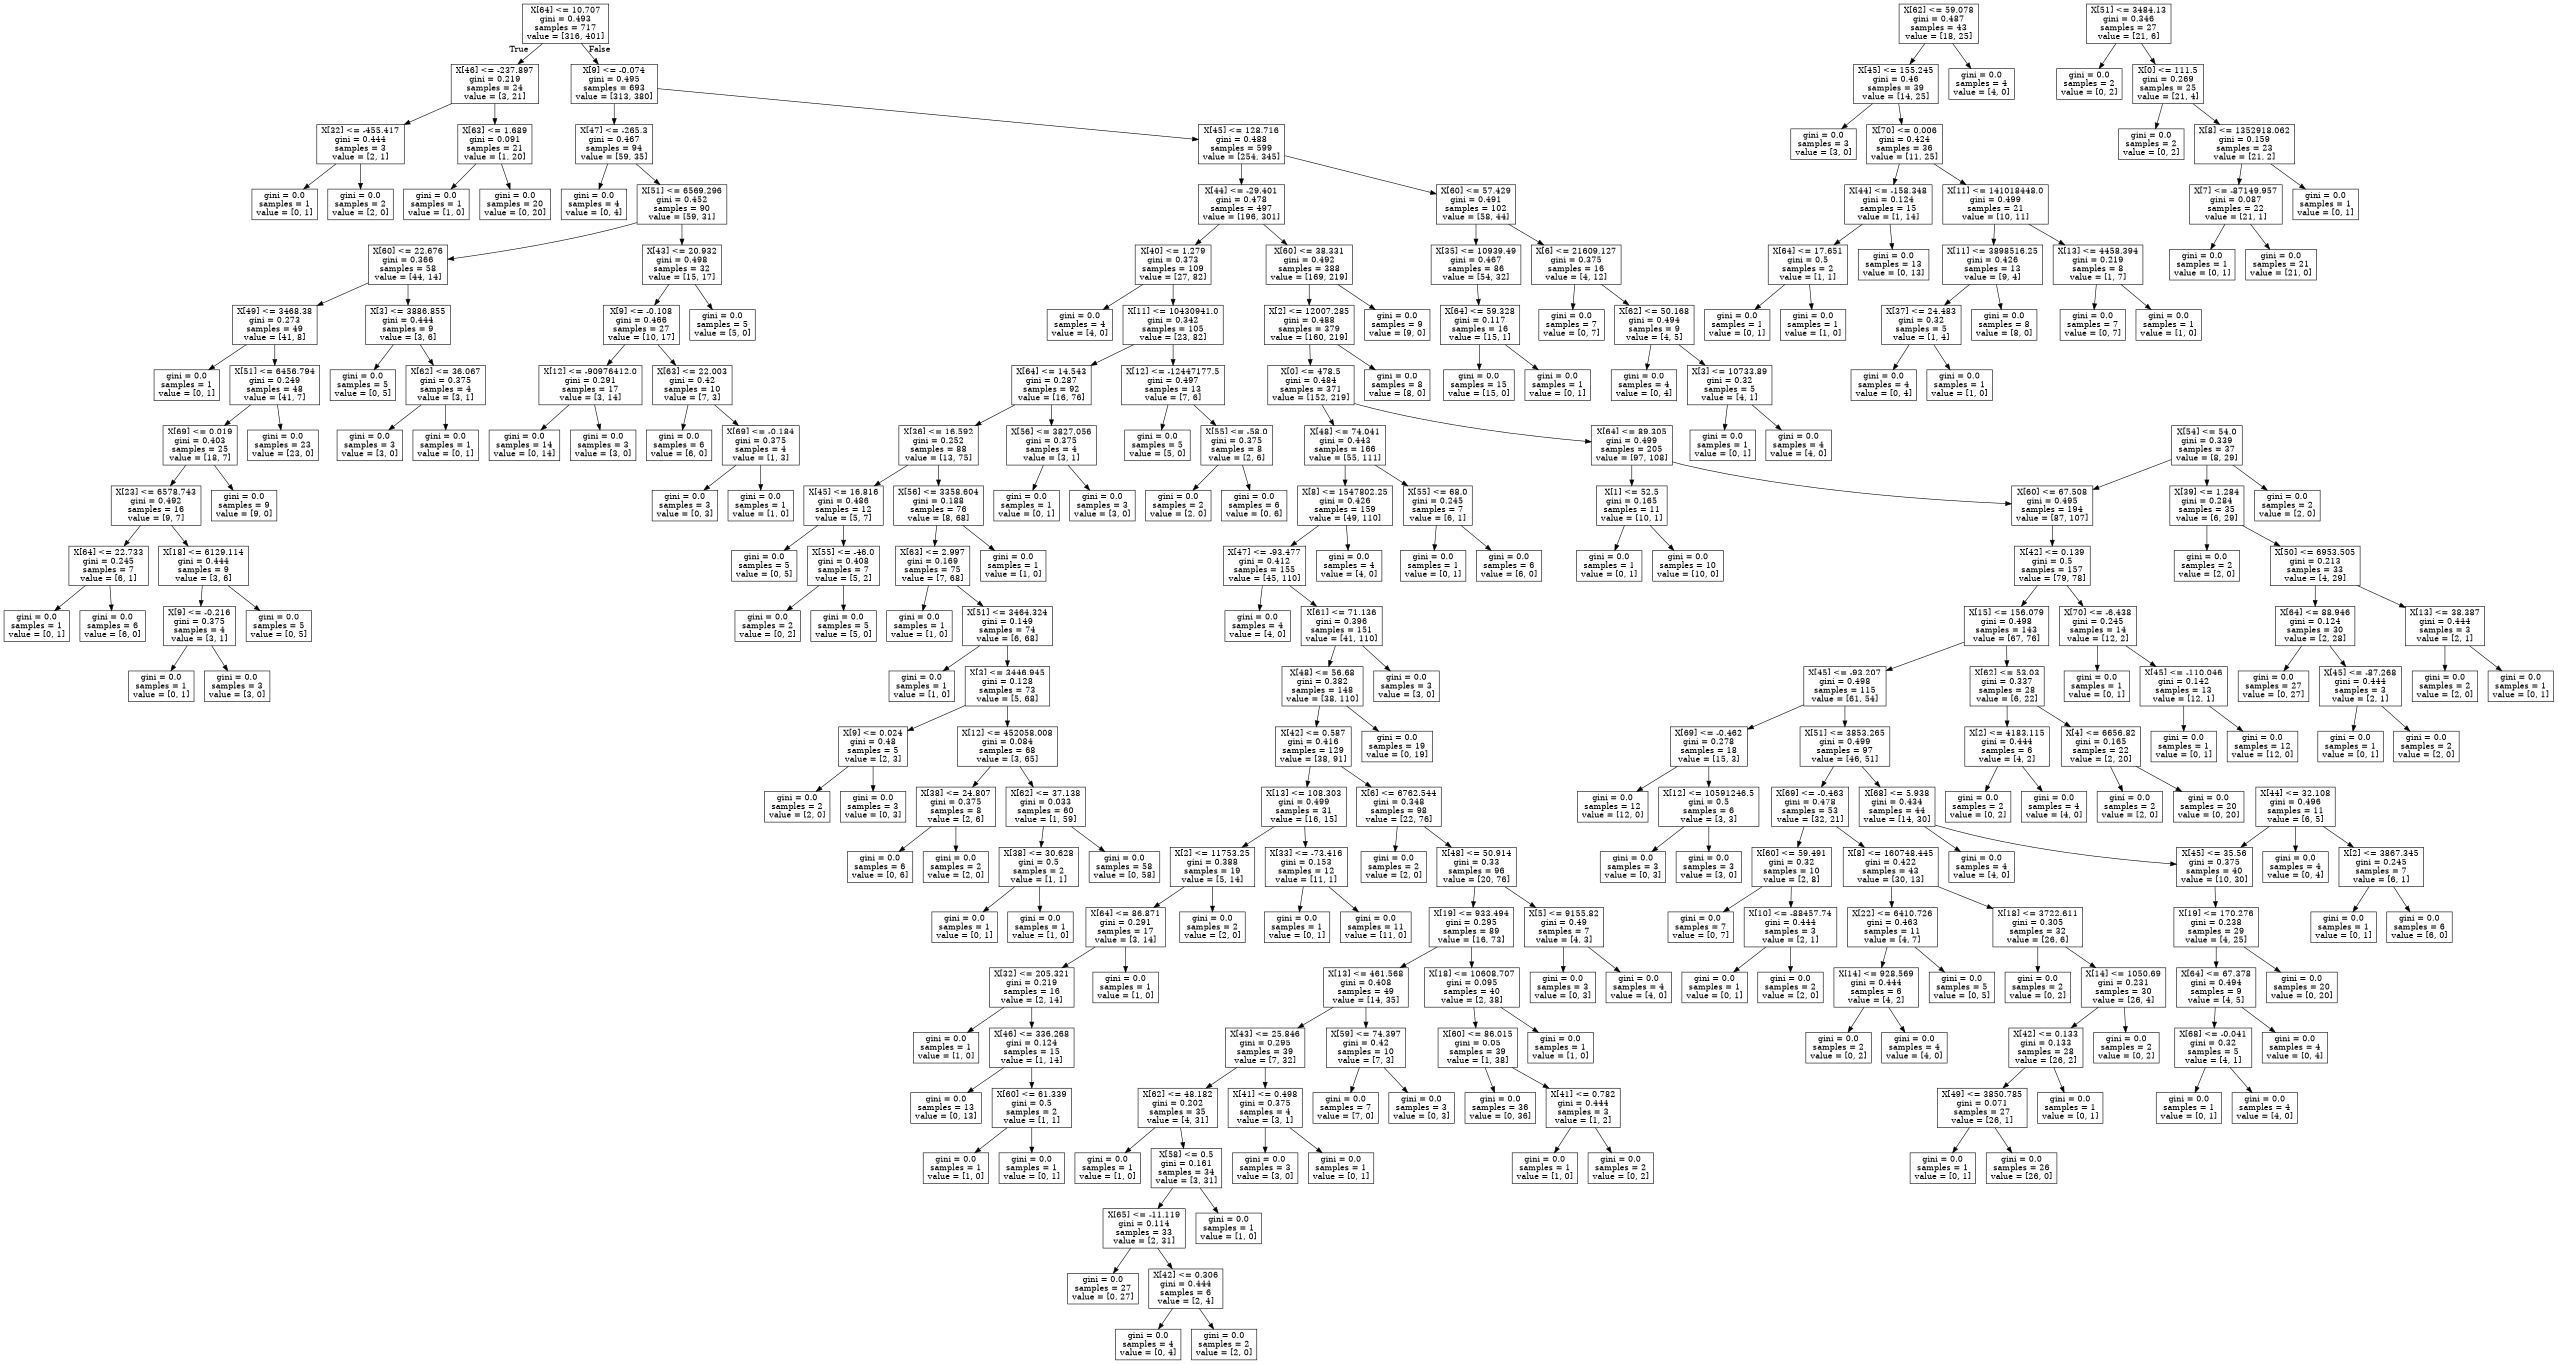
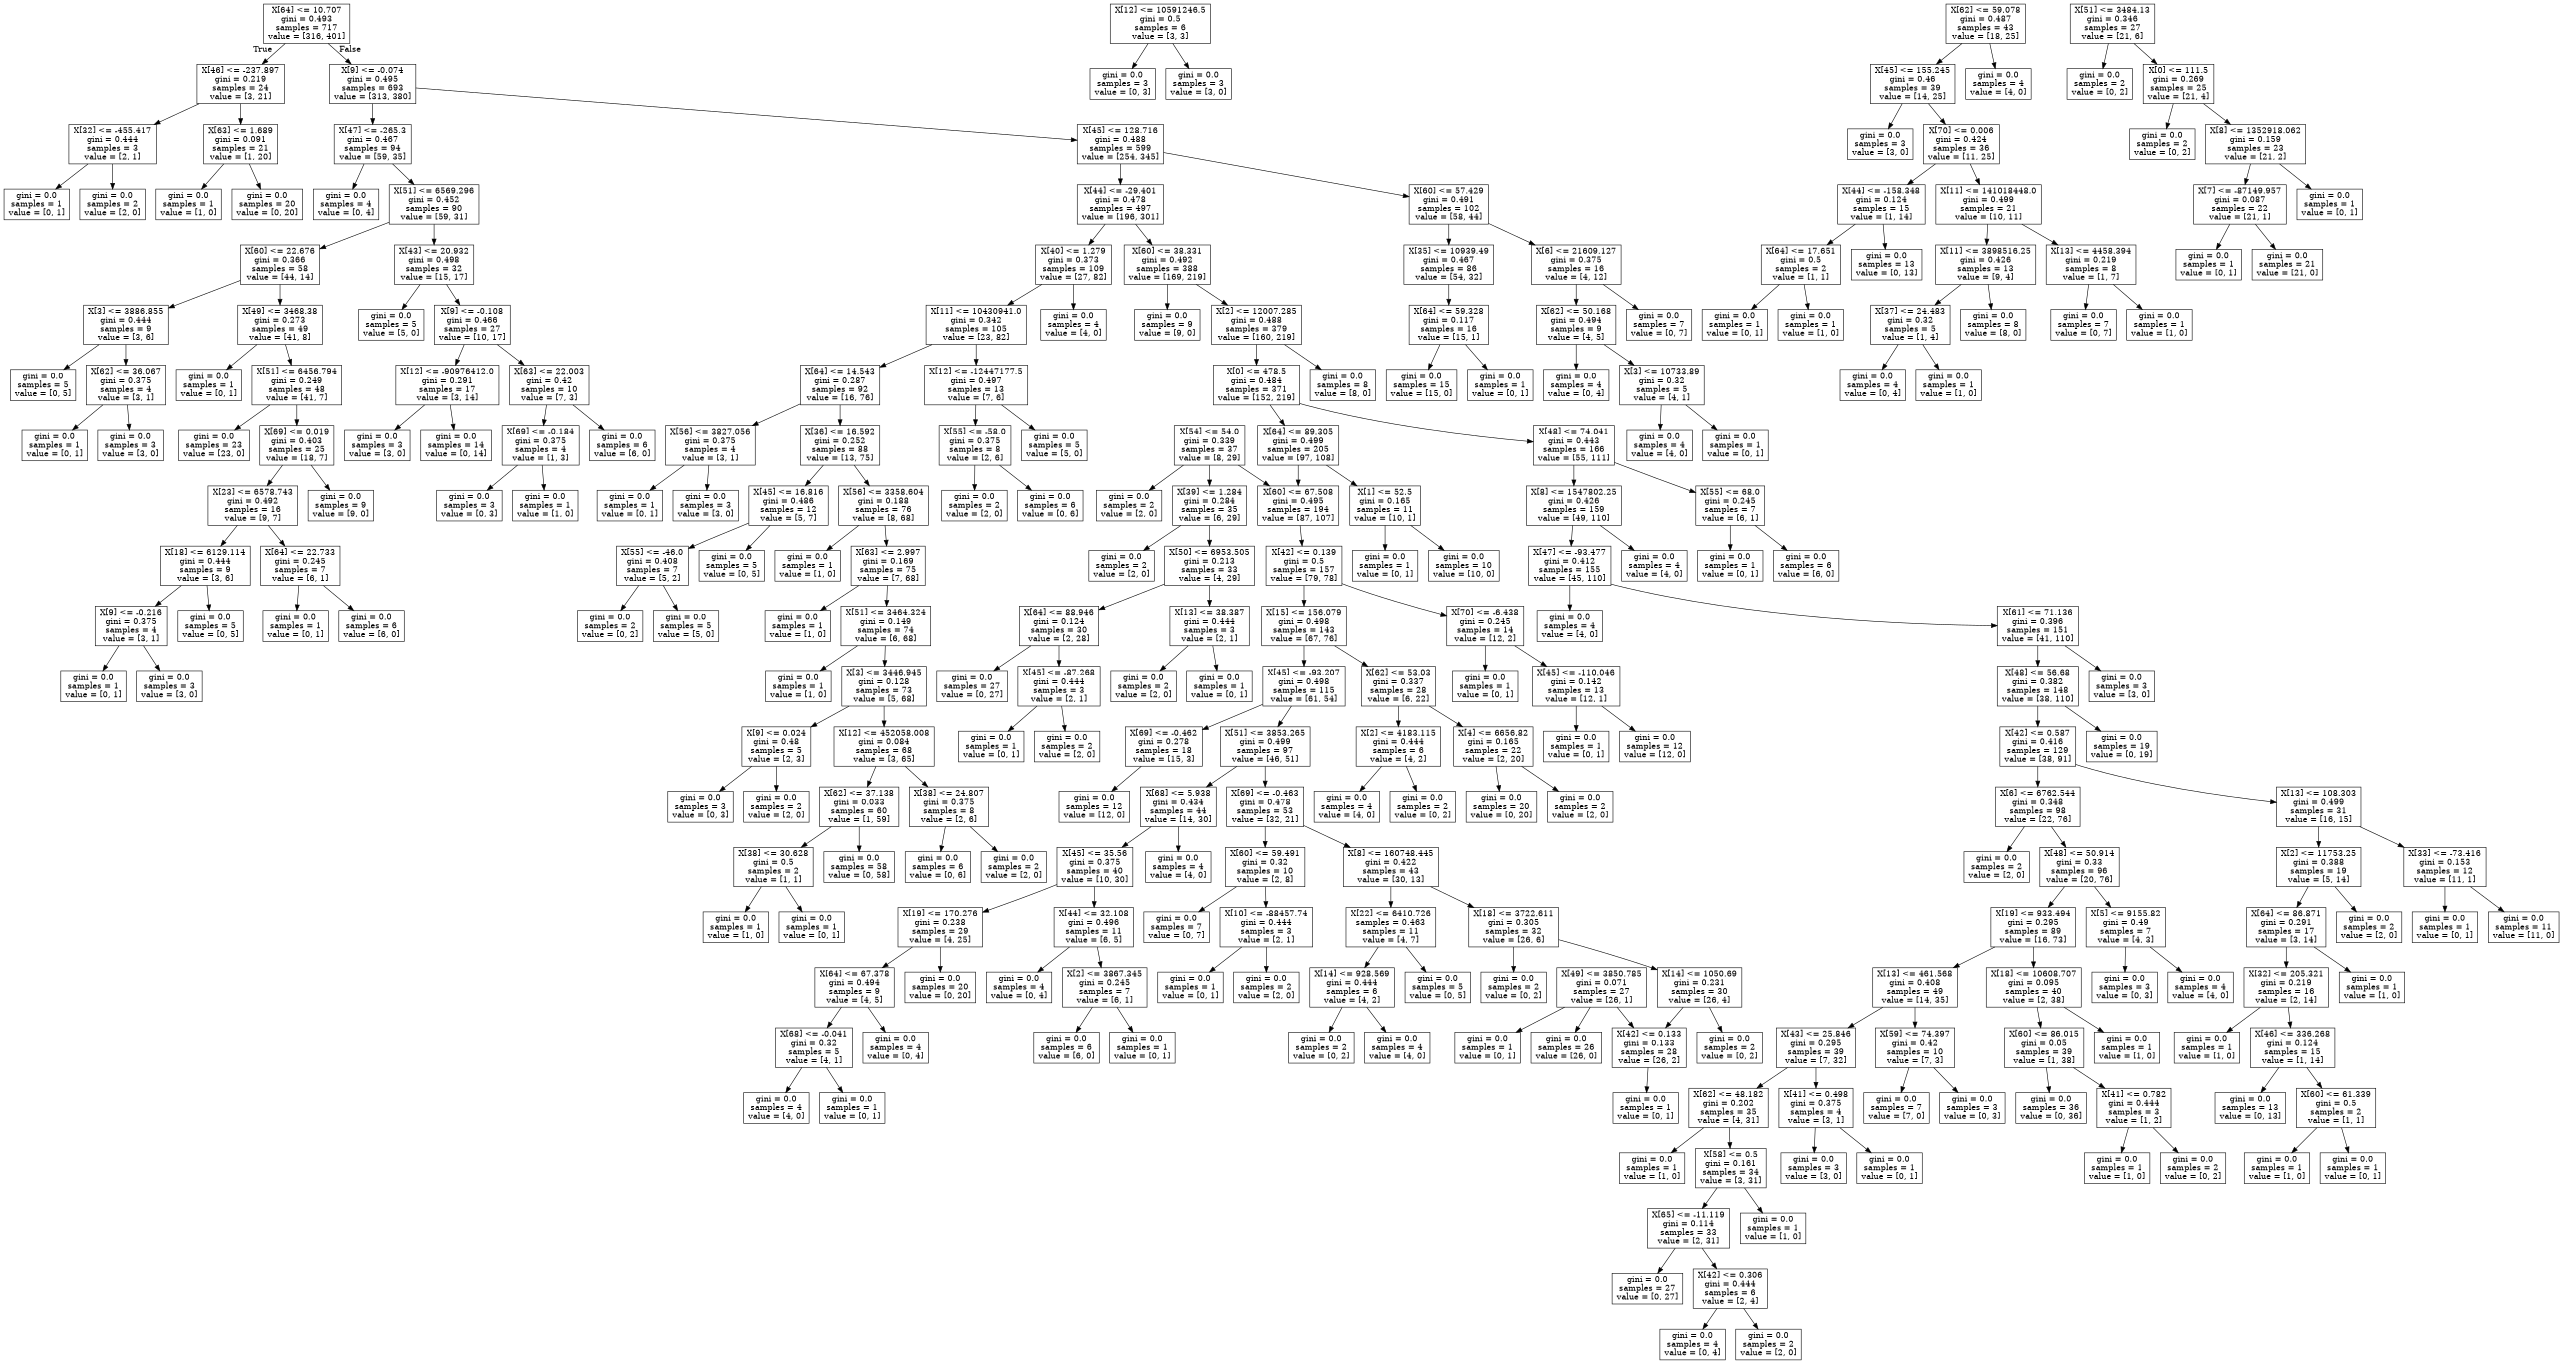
(1709, 774) -> none
(2257, 835) -> (1094, 894)
(1892, 927) -> (1391, 927)
(2016, 1076) -> (1624, 1015)
